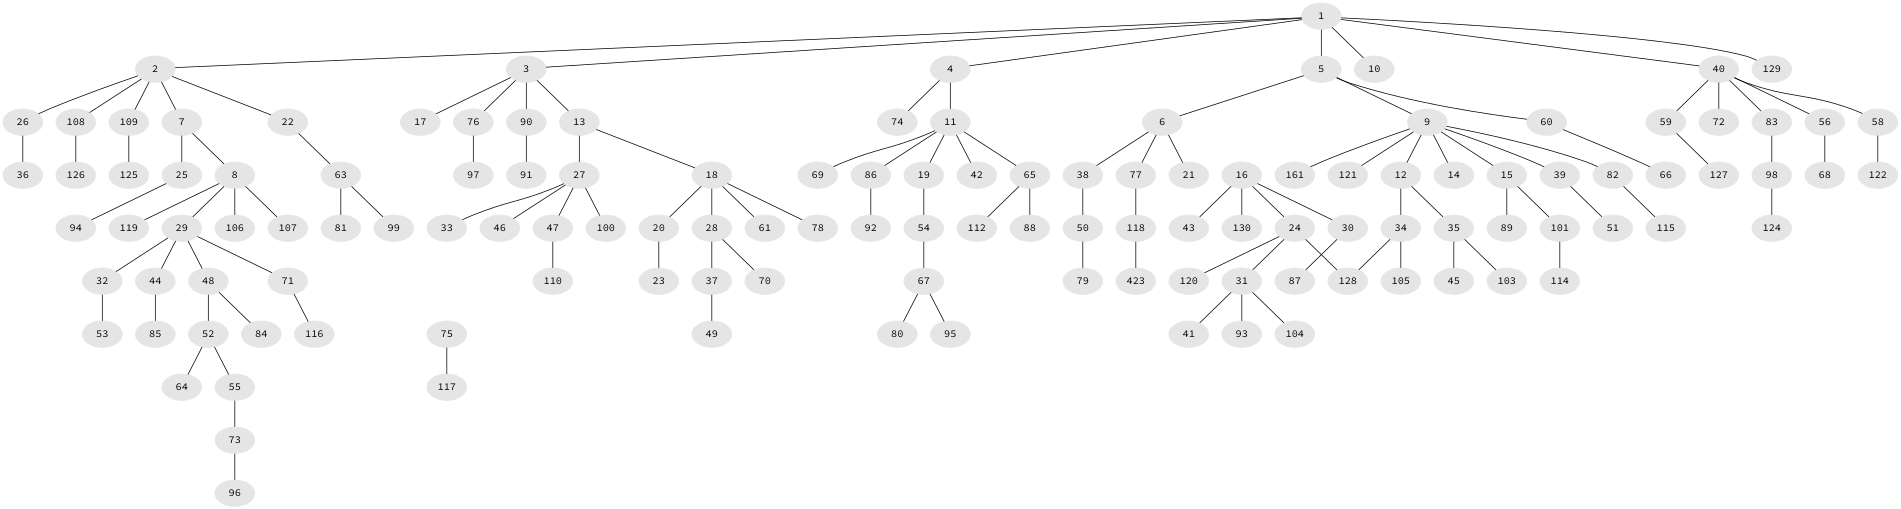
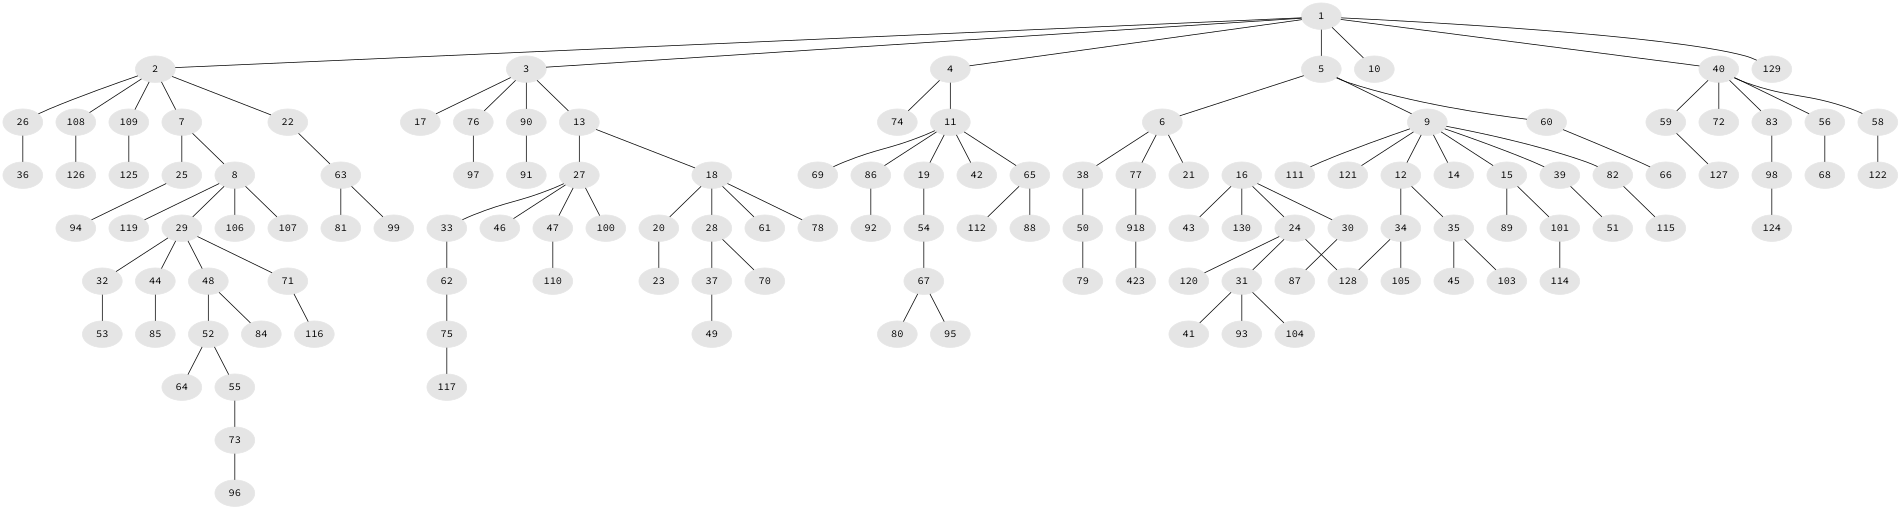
(1295, 175) -> (1295, 175)
(1136, 228) -> (1136, 228)
none -> (447, 281)
